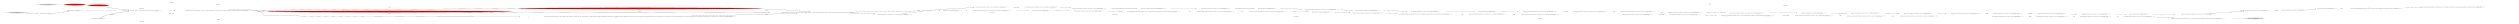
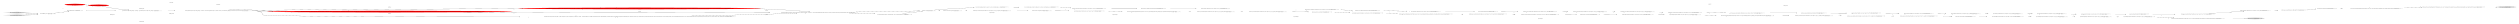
(48, 5) -> none
none -> (2507, 7)
(1267, 8) -> none
none -> (1590, 14)
none -> (17, 15)
none -> (1965, 16)
(99, 19) -> none
